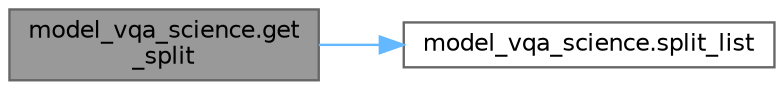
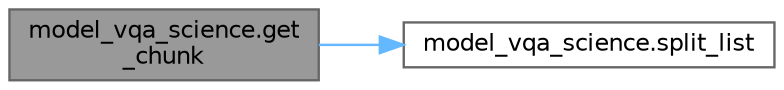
(164, 45) -> (164, 45)
